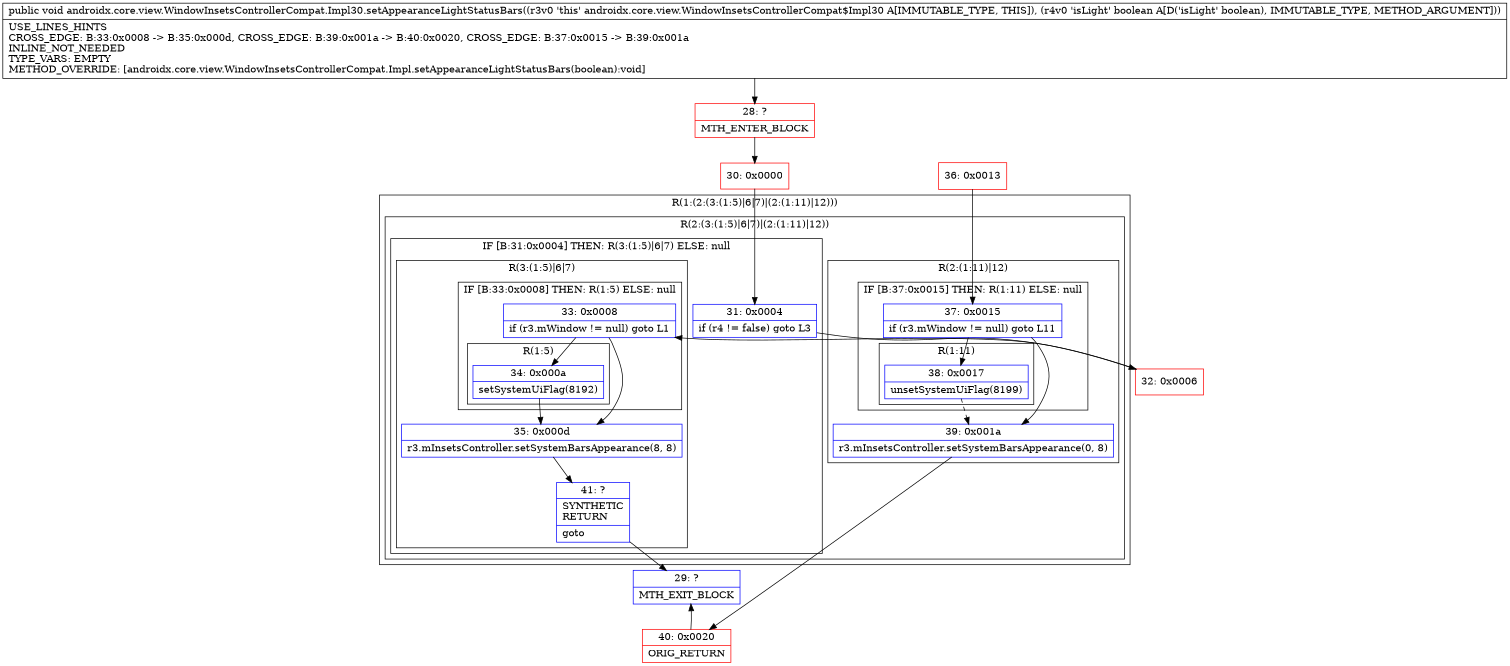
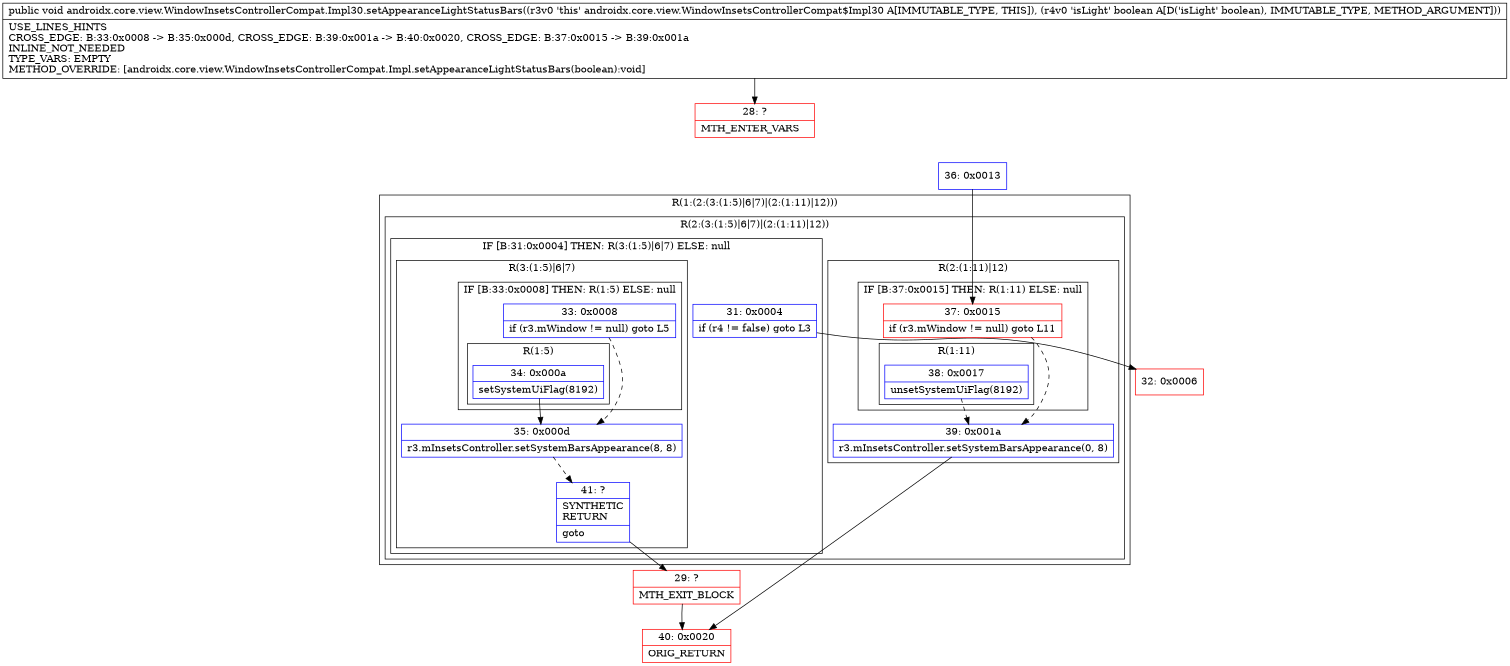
(755, 129) -> (750, 129)
(755, 176) -> none
(973, 176) -> (973, 176)
(973, 321) -> (973, 321)
(590, 329) -> (590, 329)
(808, 340) -> none
(965, 348) -> none
(566, 349) -> none
(1049, 379) -> (1049, 379)
(623, 381) -> (623, 381)
(956, 390) -> (956, 390)
(561, 467) -> (561, 467)
(687, 587) -> (687, 587)
(691, 620) -> (682, 613)
